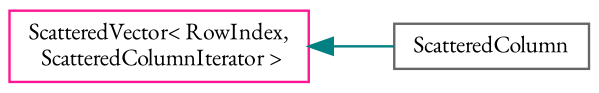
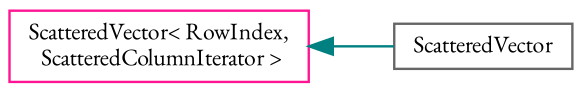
(492, 46) -> (483, 46)
